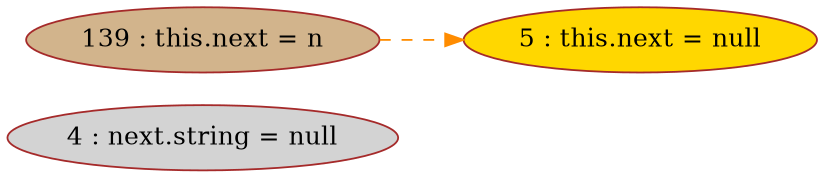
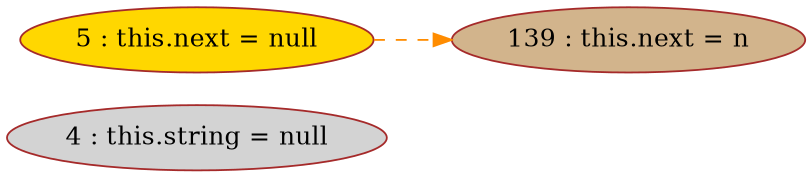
(412, 40) -> (403, 40)
(203, 138) -> (197, 138)
